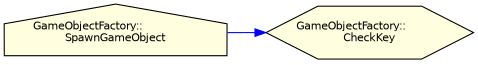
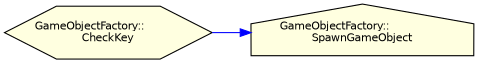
(241, 33) -> (226, 33)
